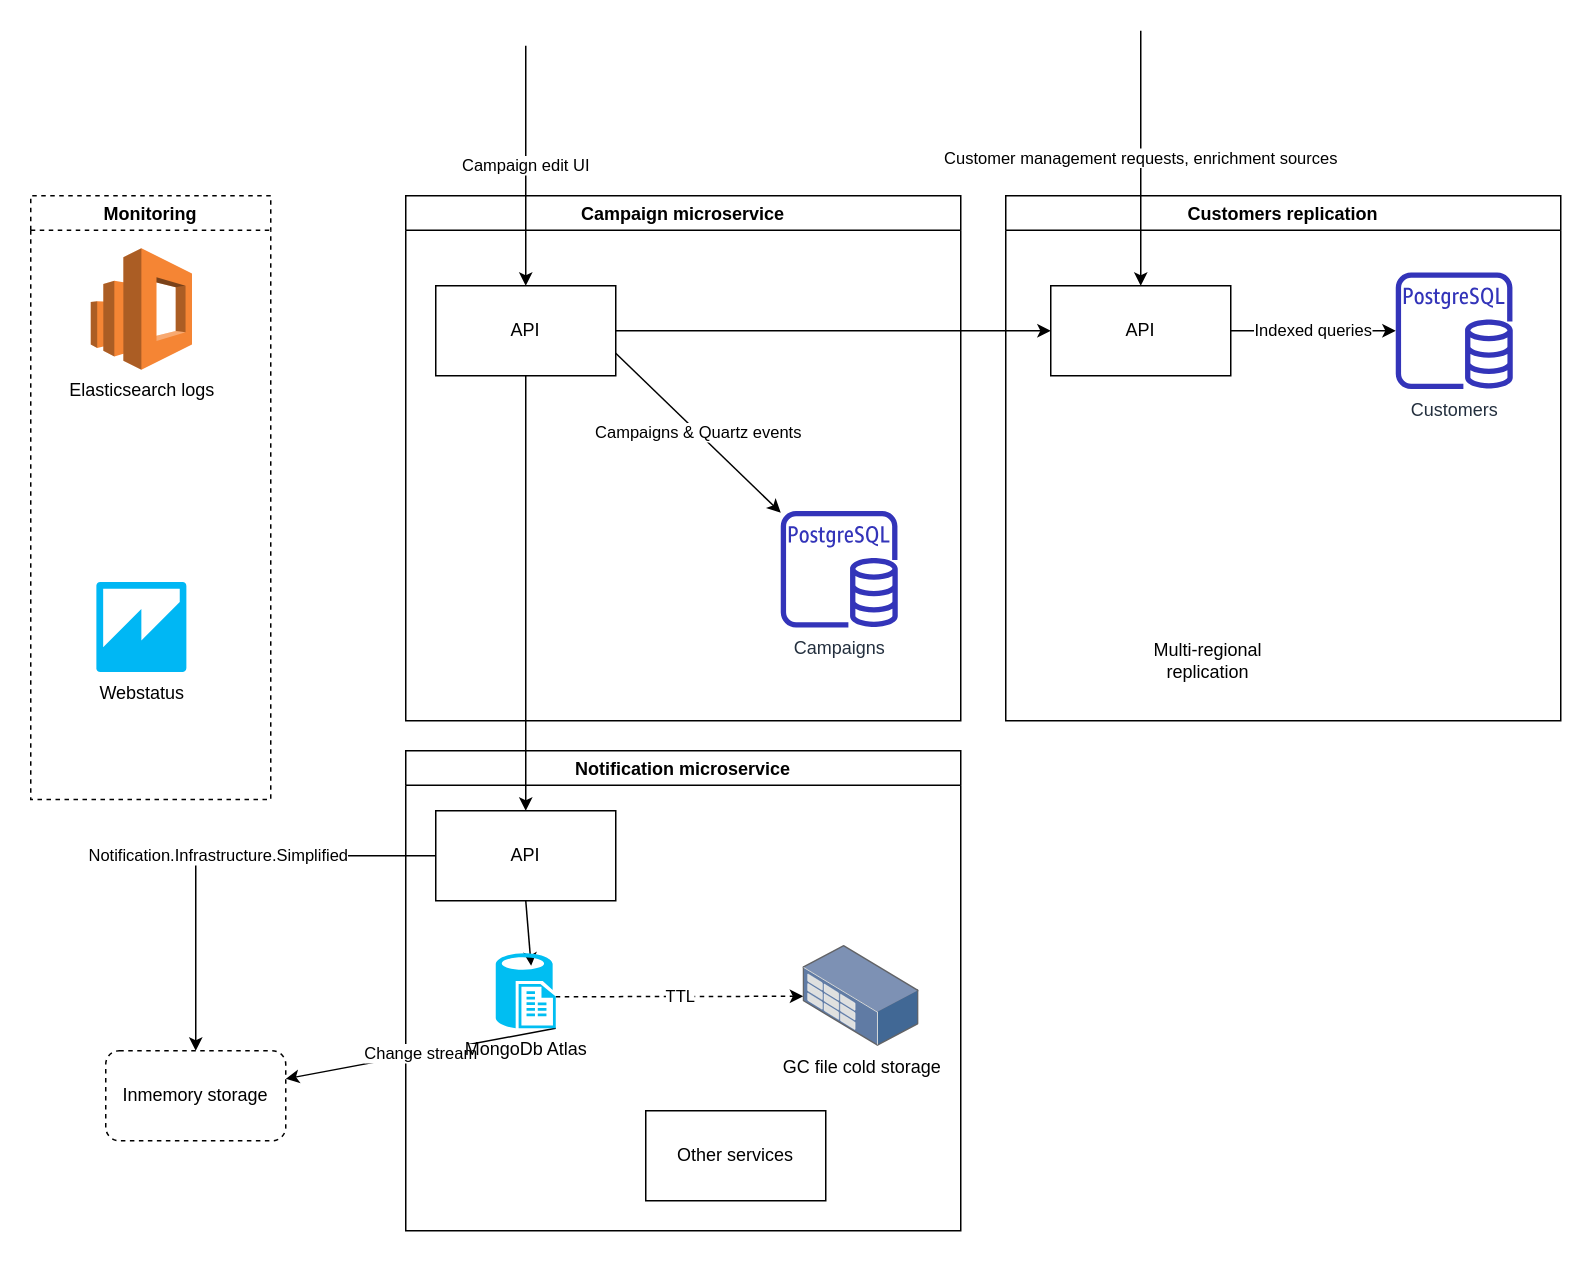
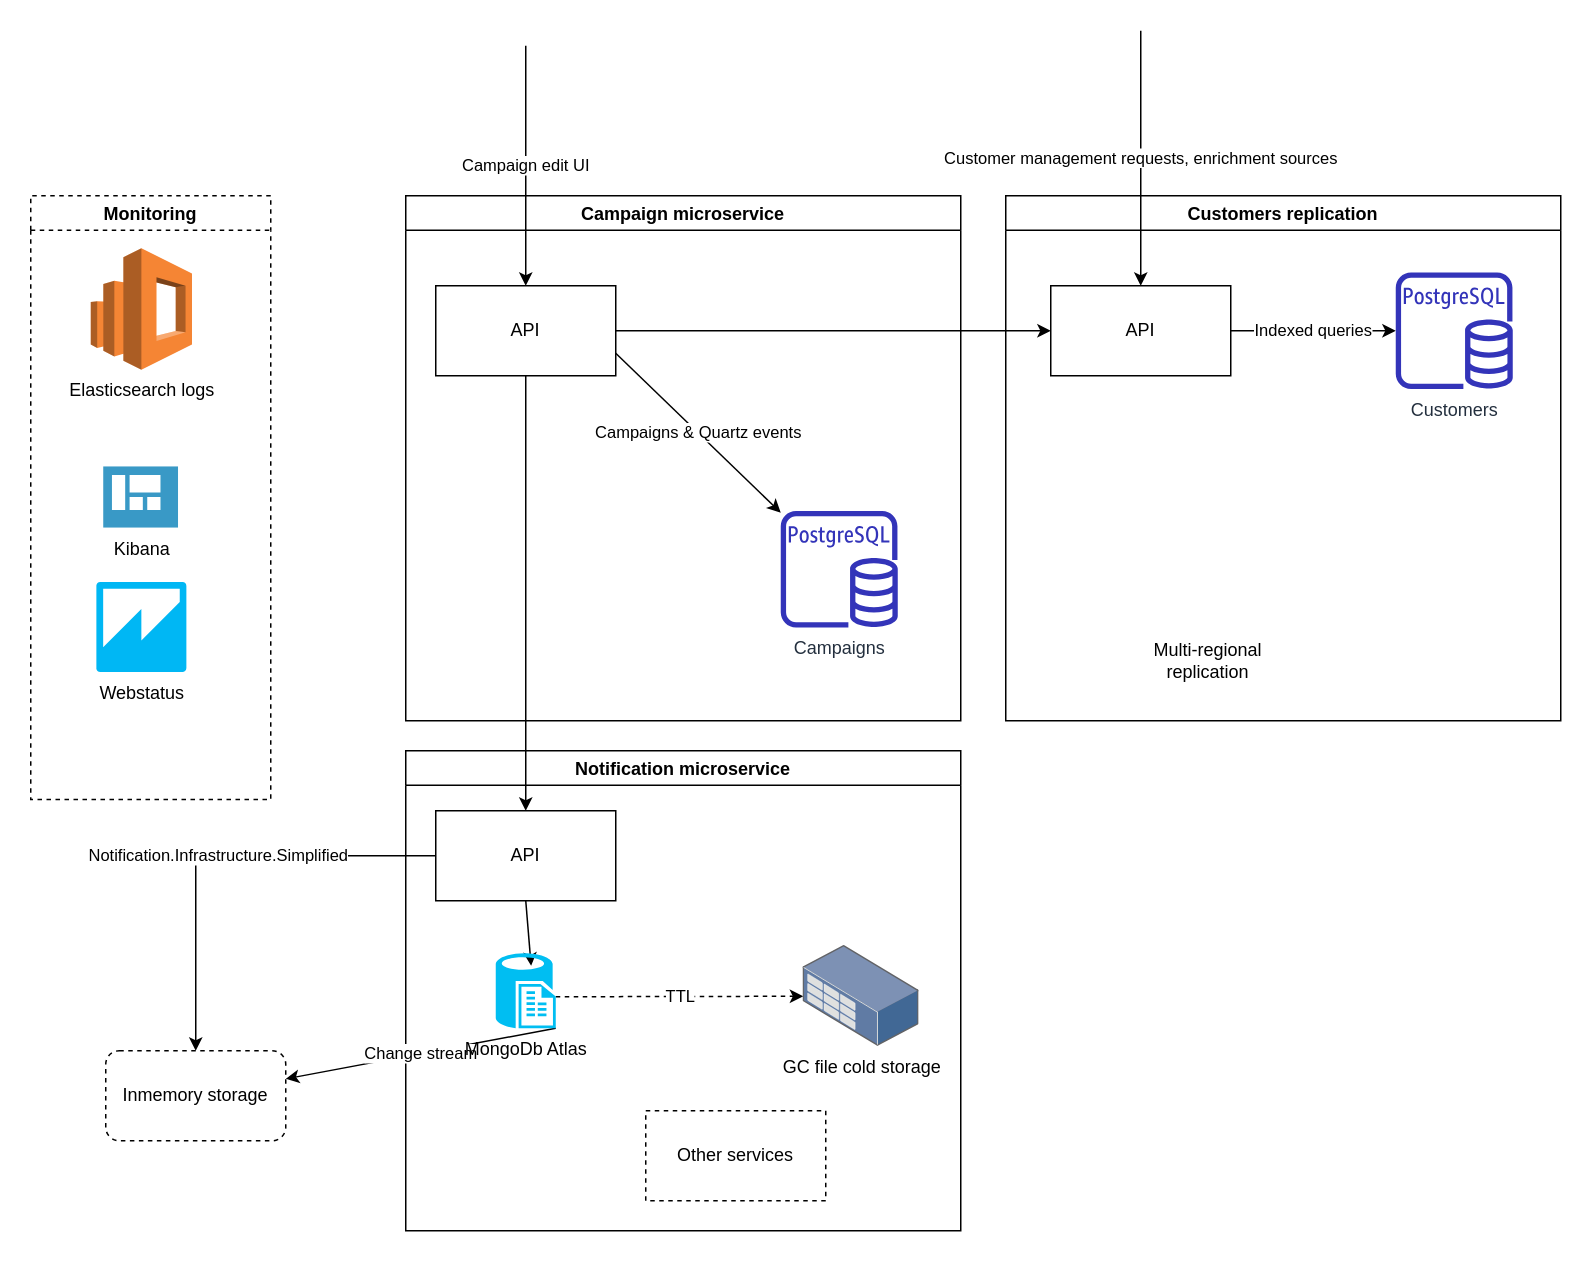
none -> (141, 498)
(736, 1156) -> (736, 1156)
